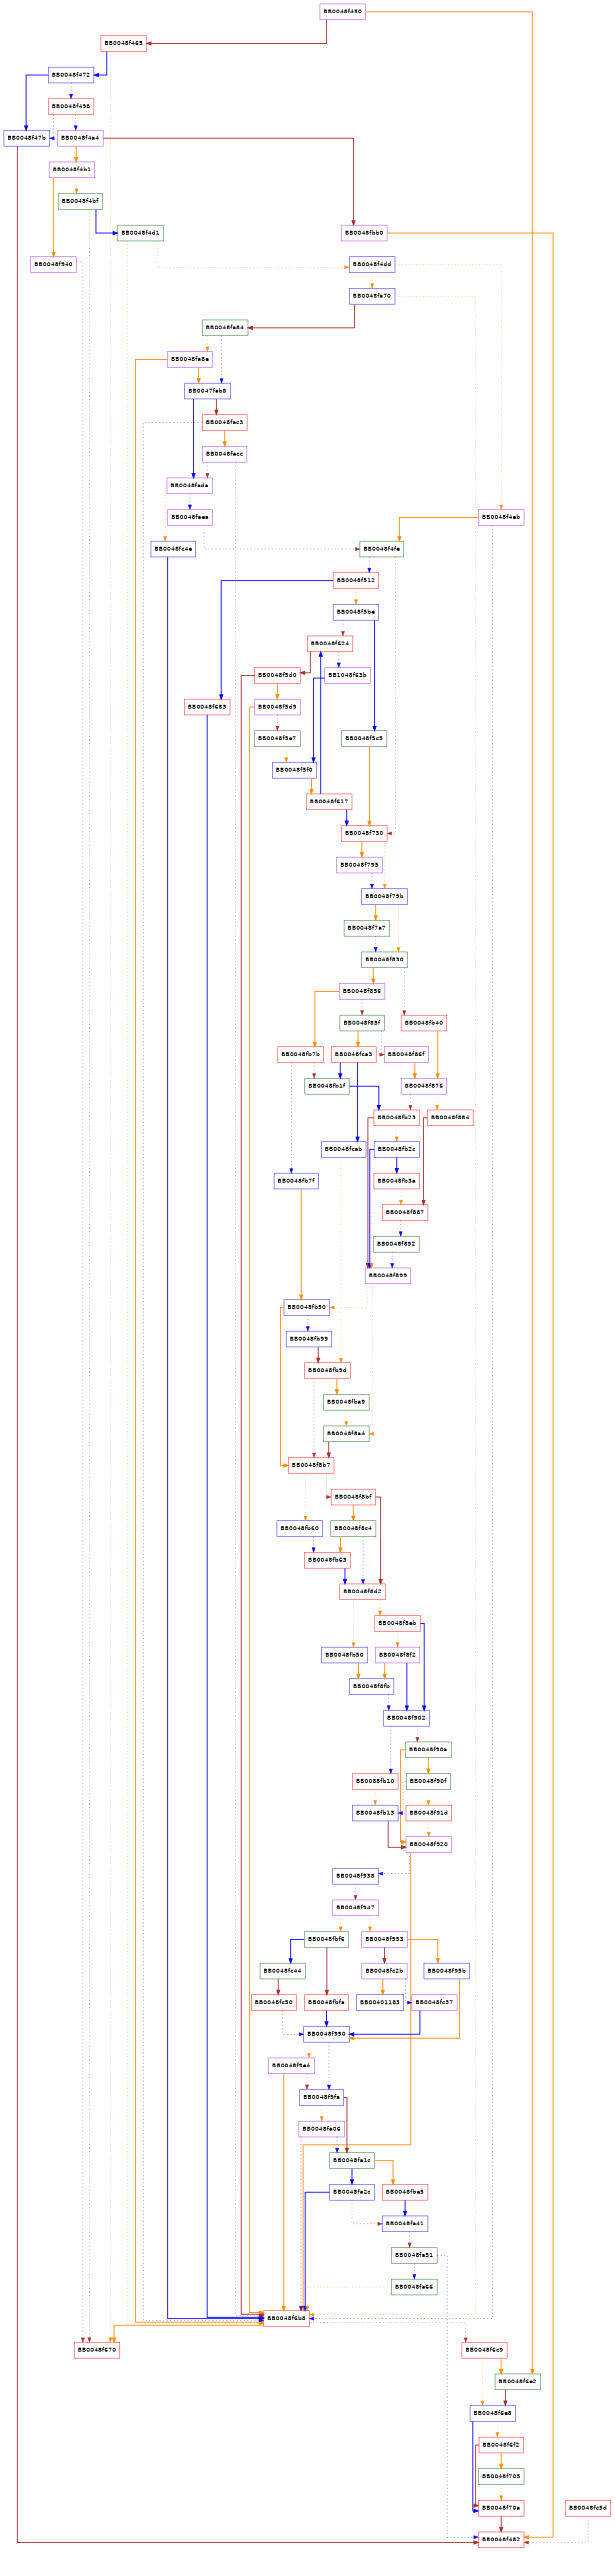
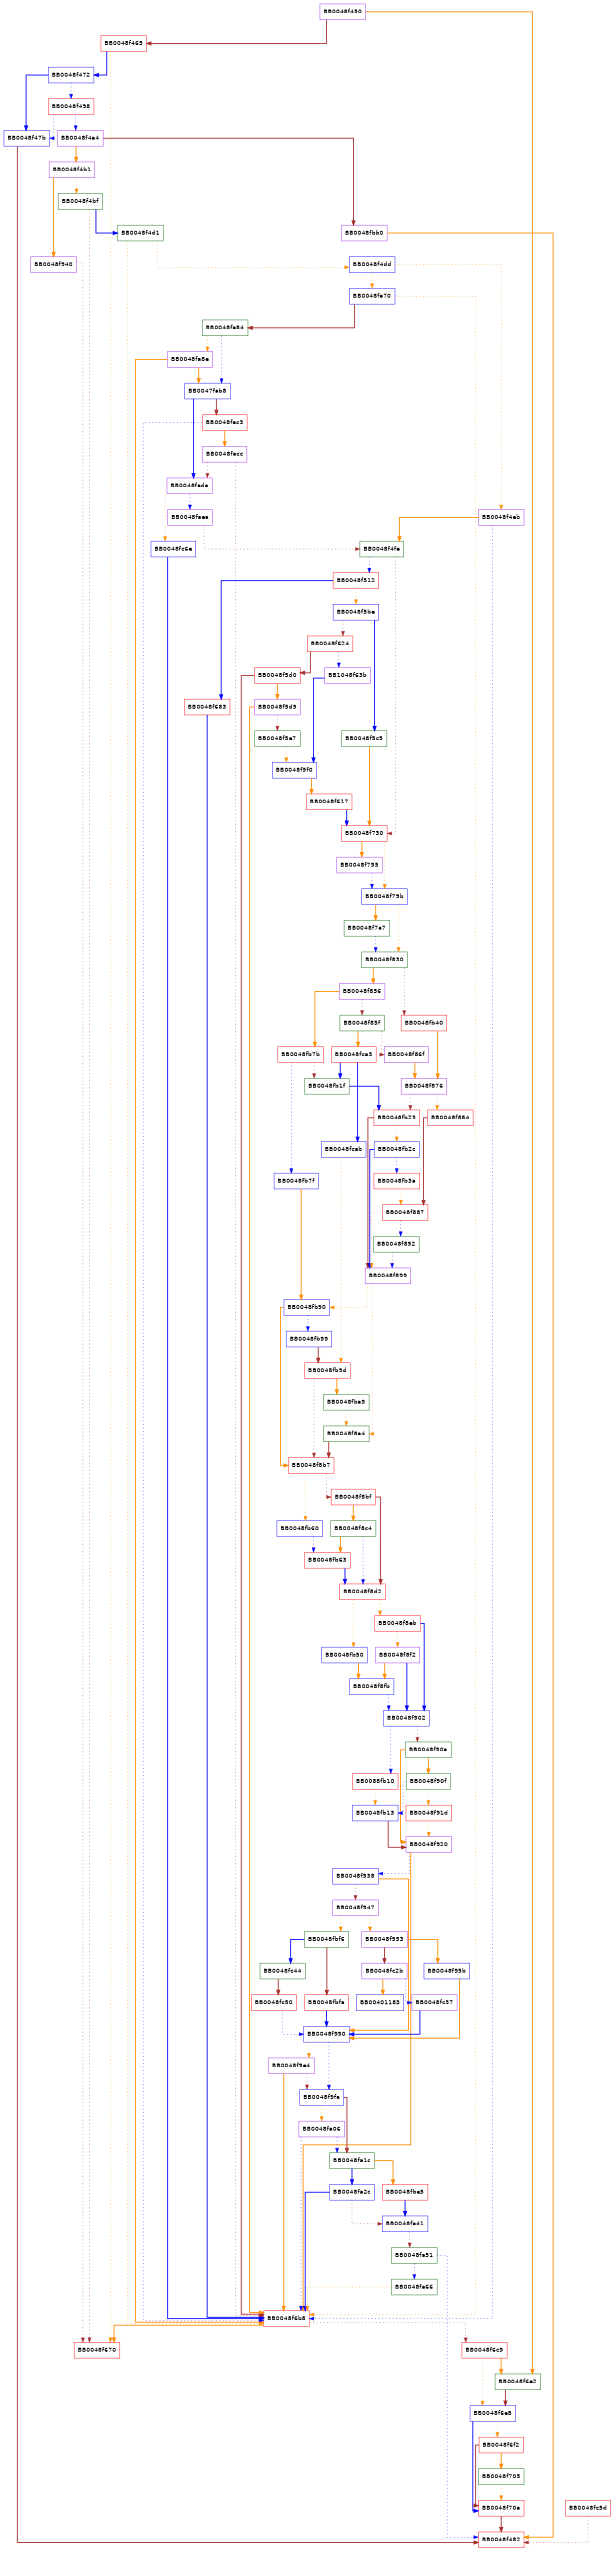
(173, 549) -> (173, 549)
(321, 725) -> none
(397, 1163) -> (397, 1163)
none -> (408, 1967)
